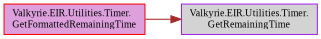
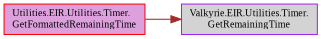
(75, 19) -> (75, 19)
